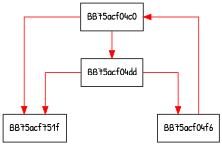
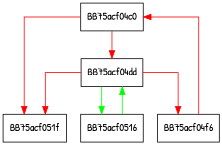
(35, 128) -> (35, 128)
none -> (112, 128)
